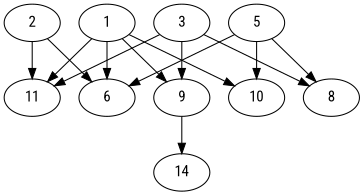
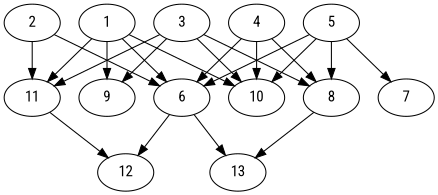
none -> (257, 23)
none -> (214, 56)
none -> (406, 98)
none -> (126, 172)
(182, 172) -> none
none -> (238, 172)
